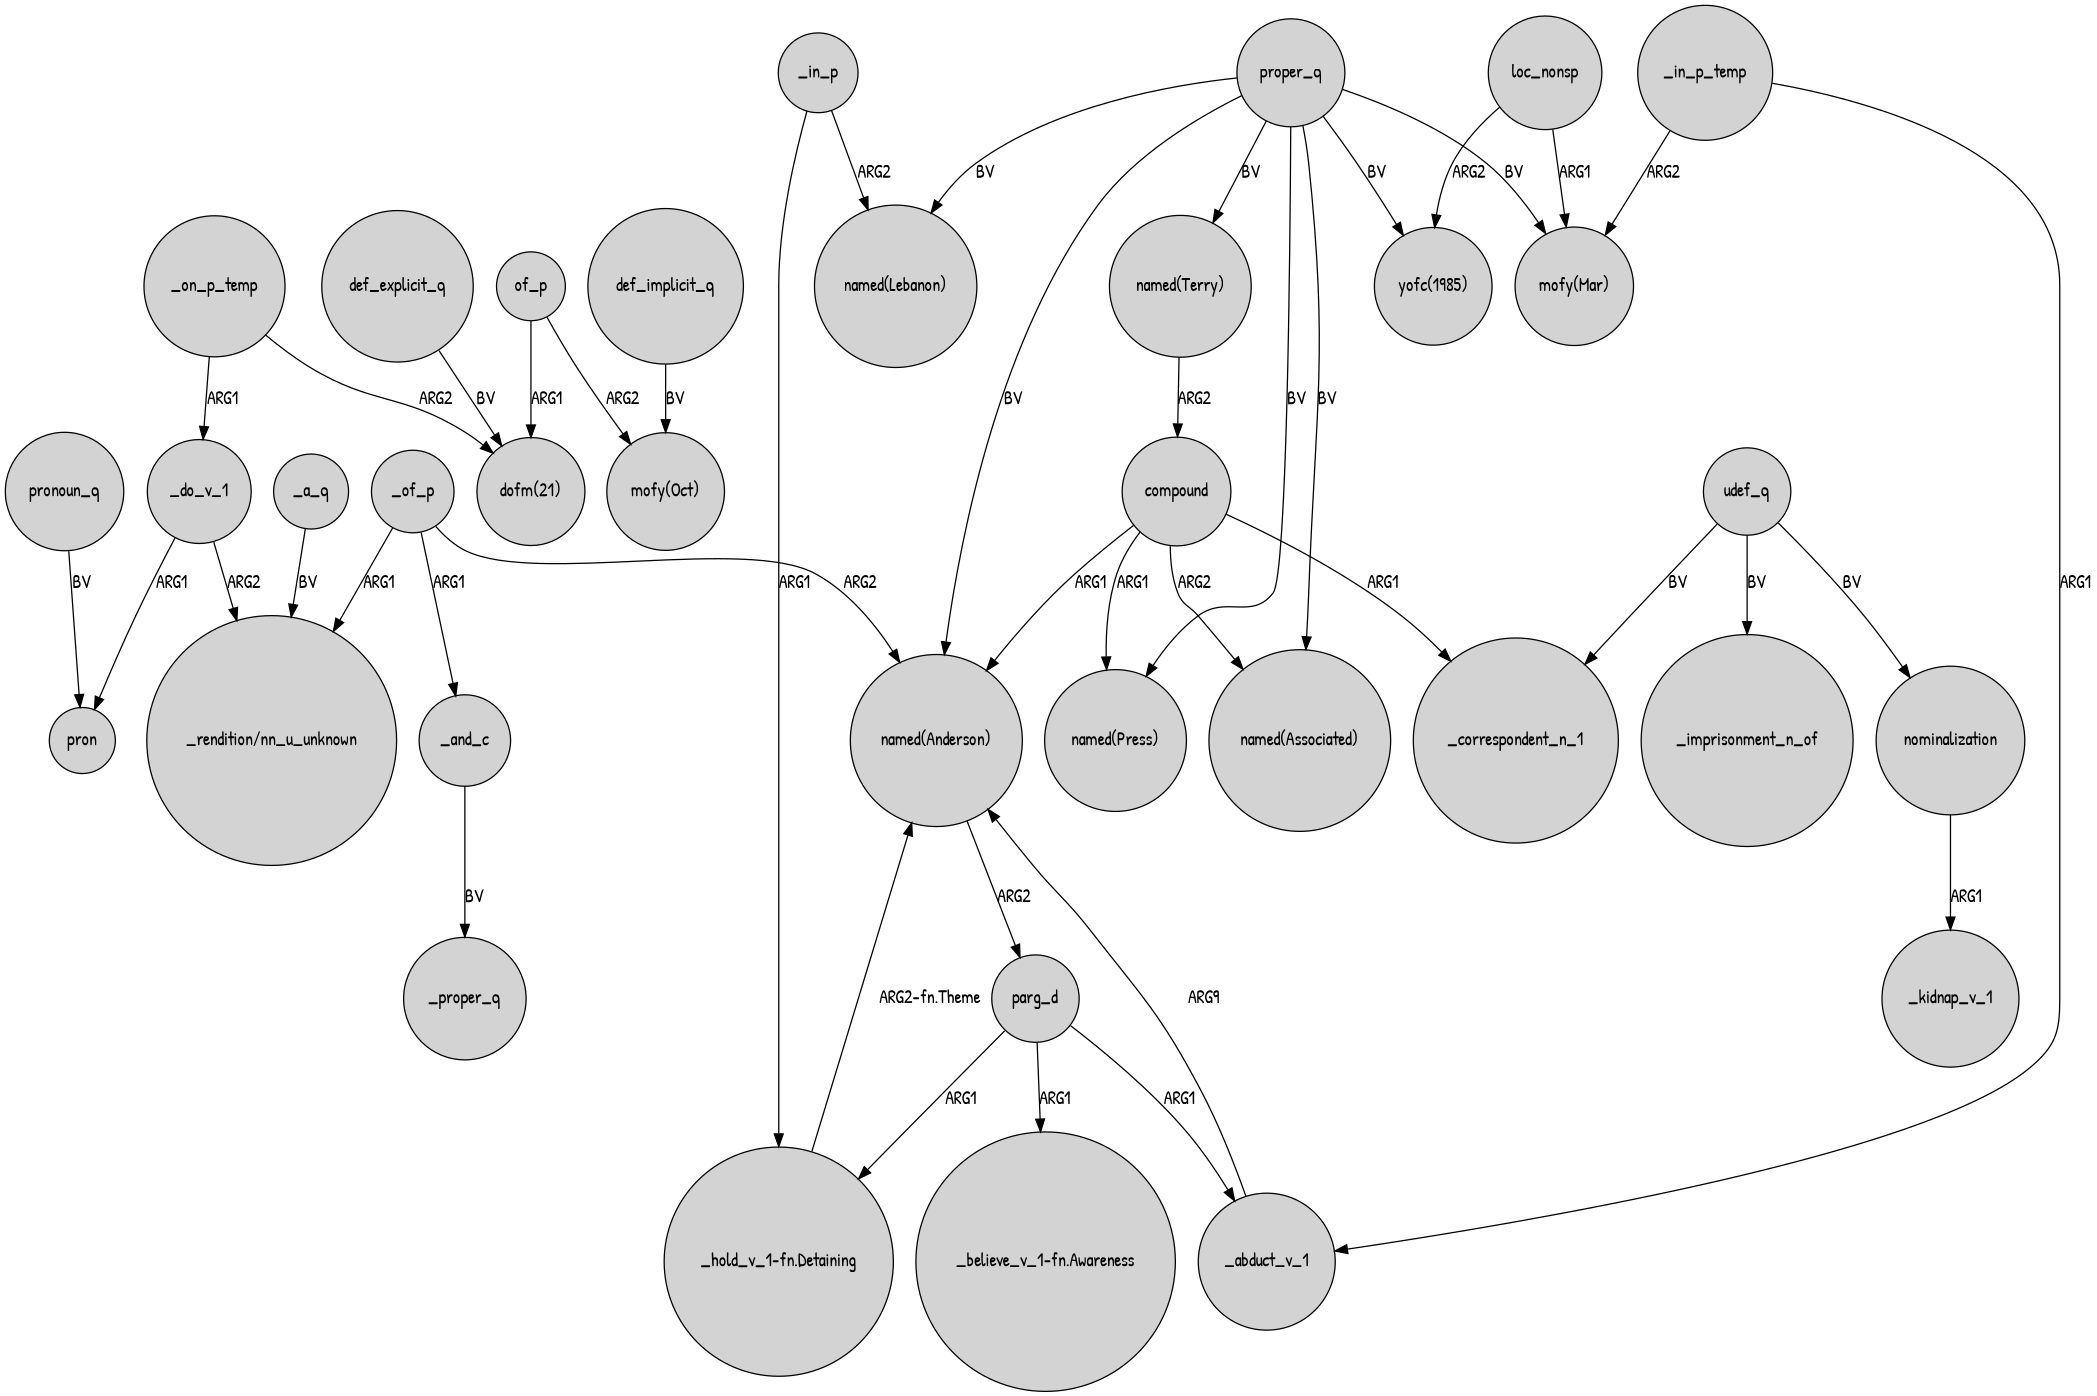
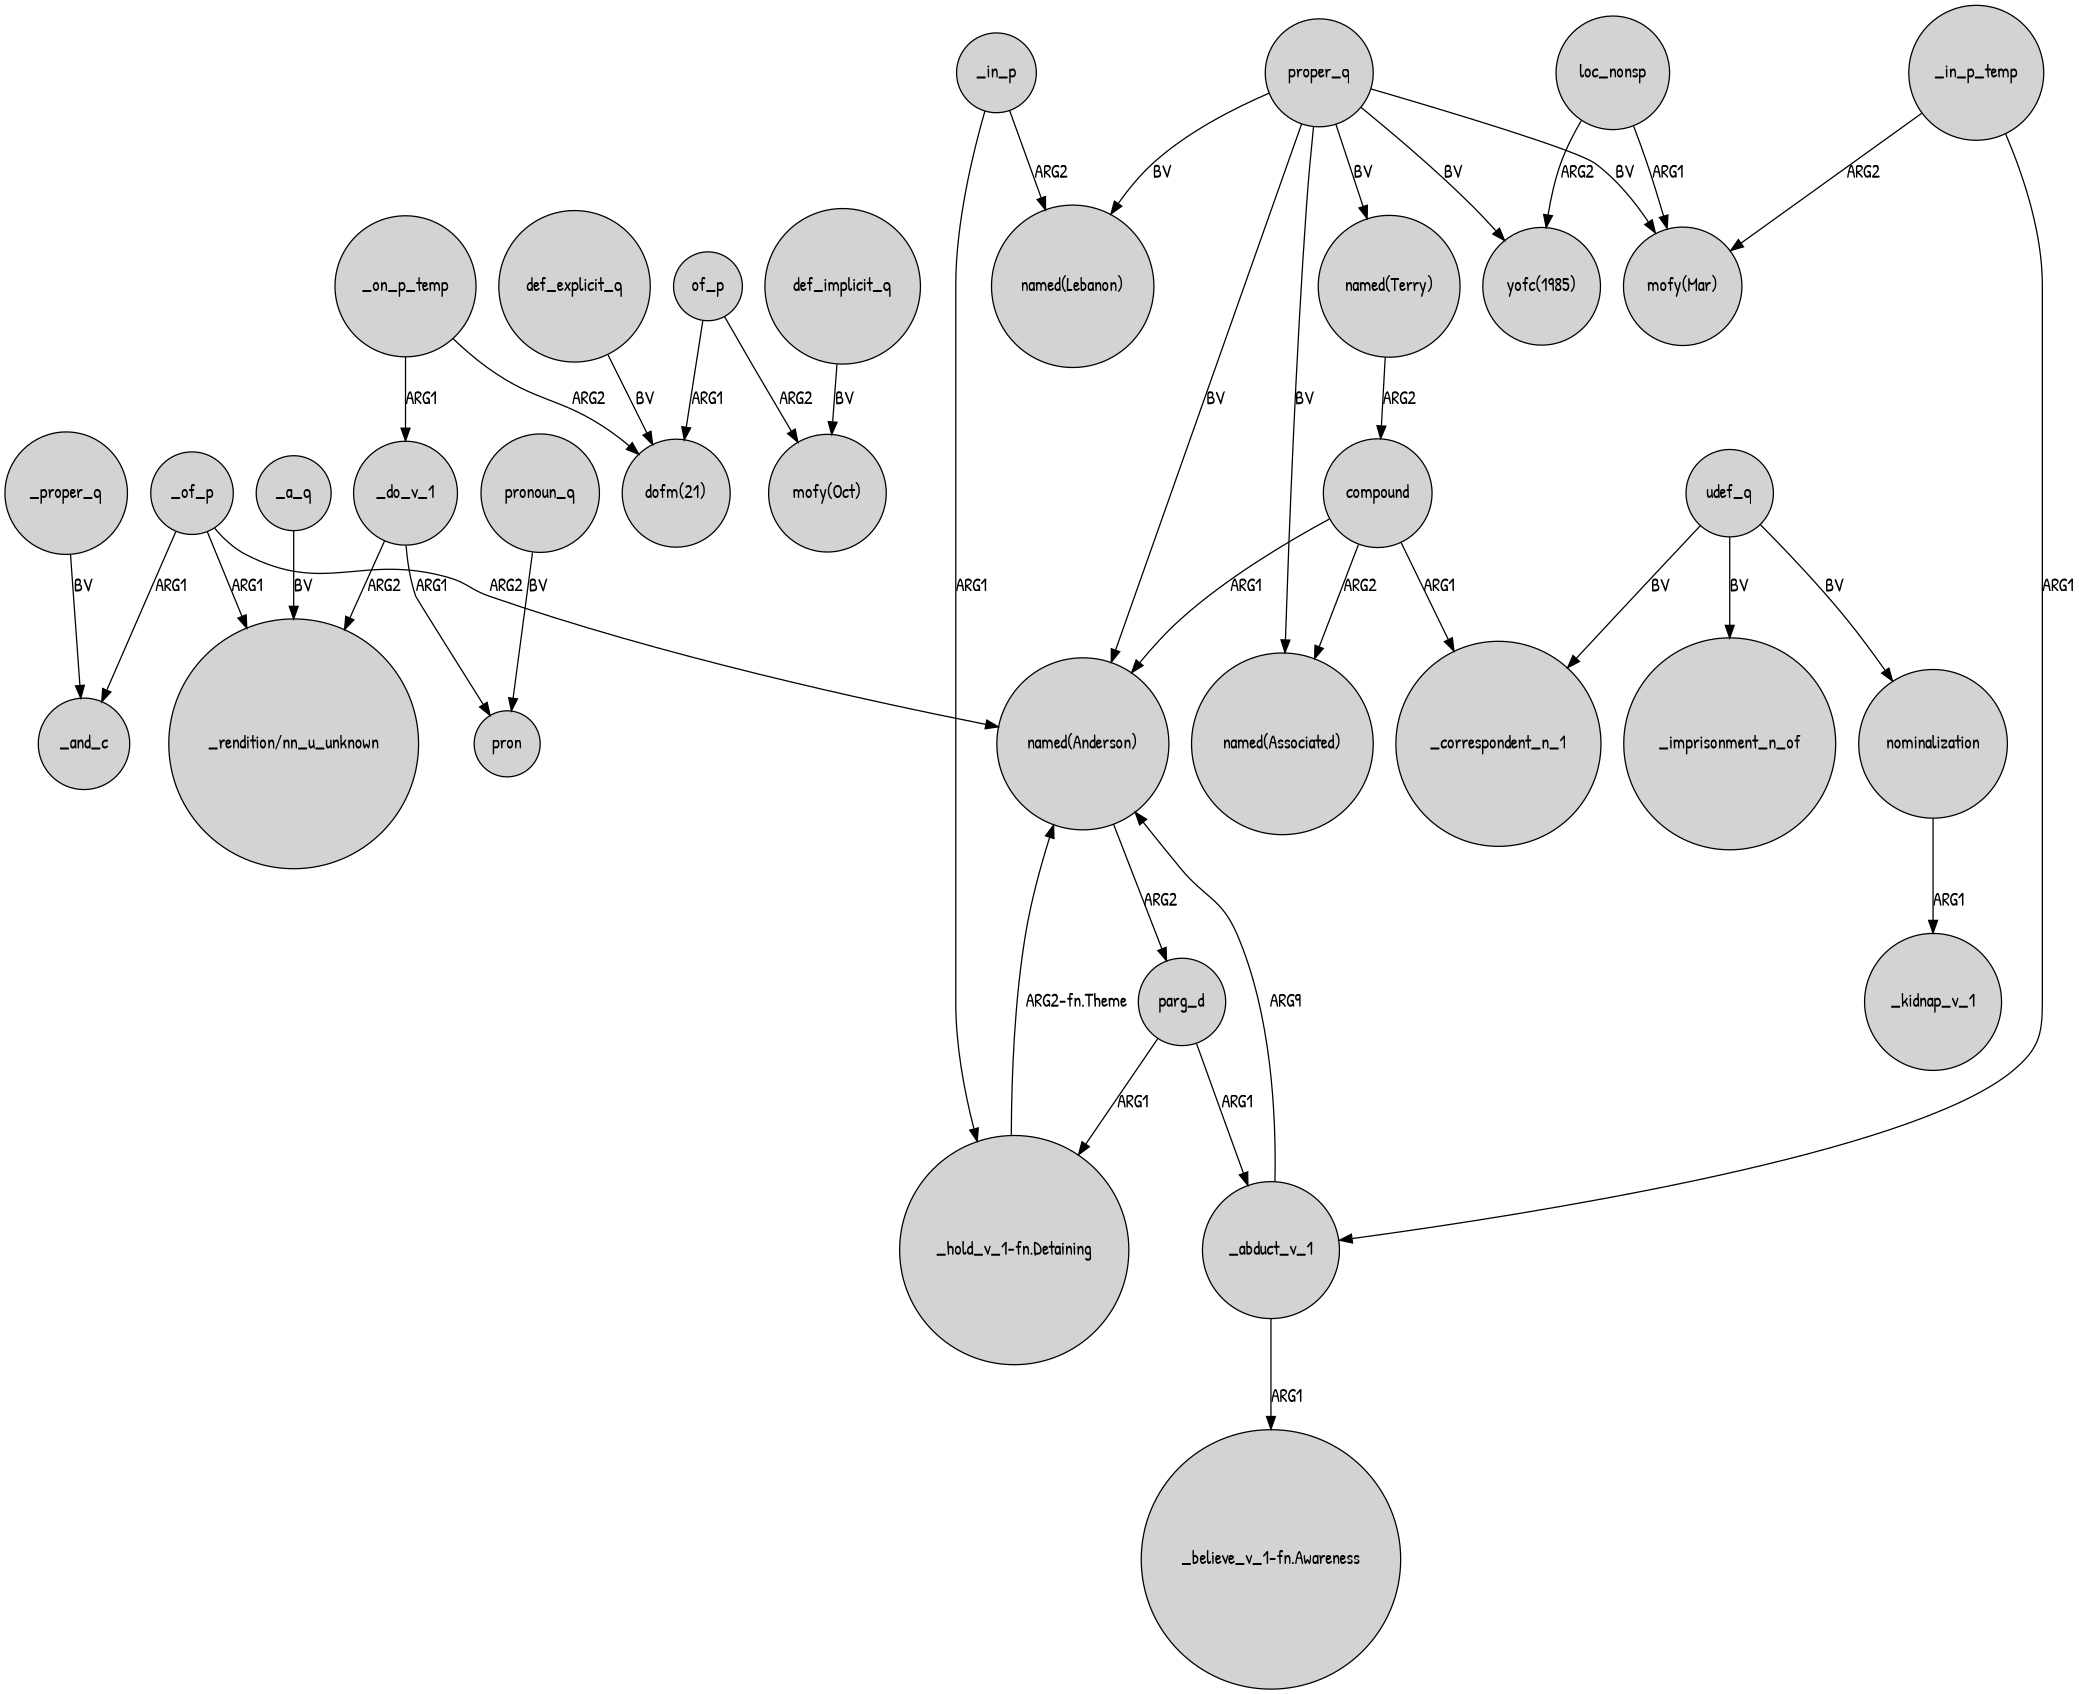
(1116, 741) -> none
(465, 855) -> (75, 620)
(1039, 1081) -> (1271, 1367)
